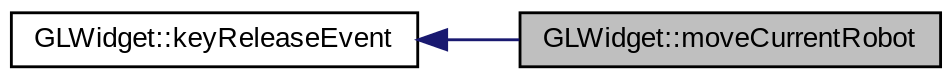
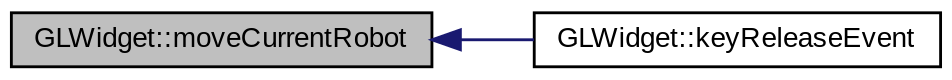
(483, 40) -> (497, 40)
